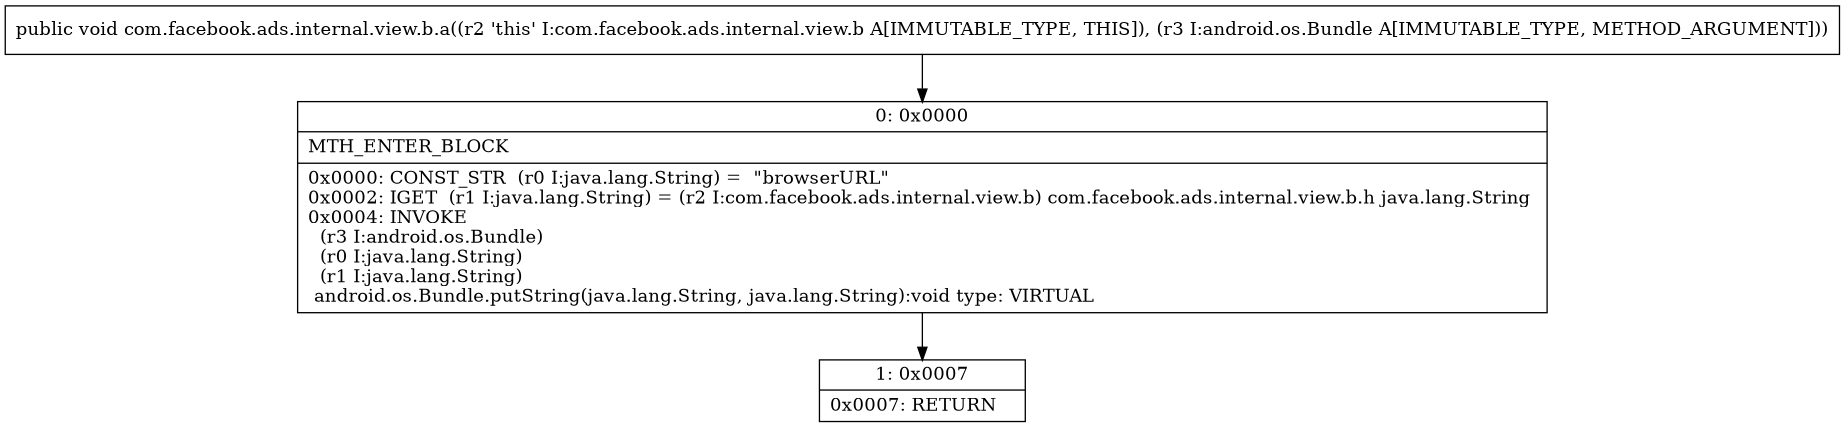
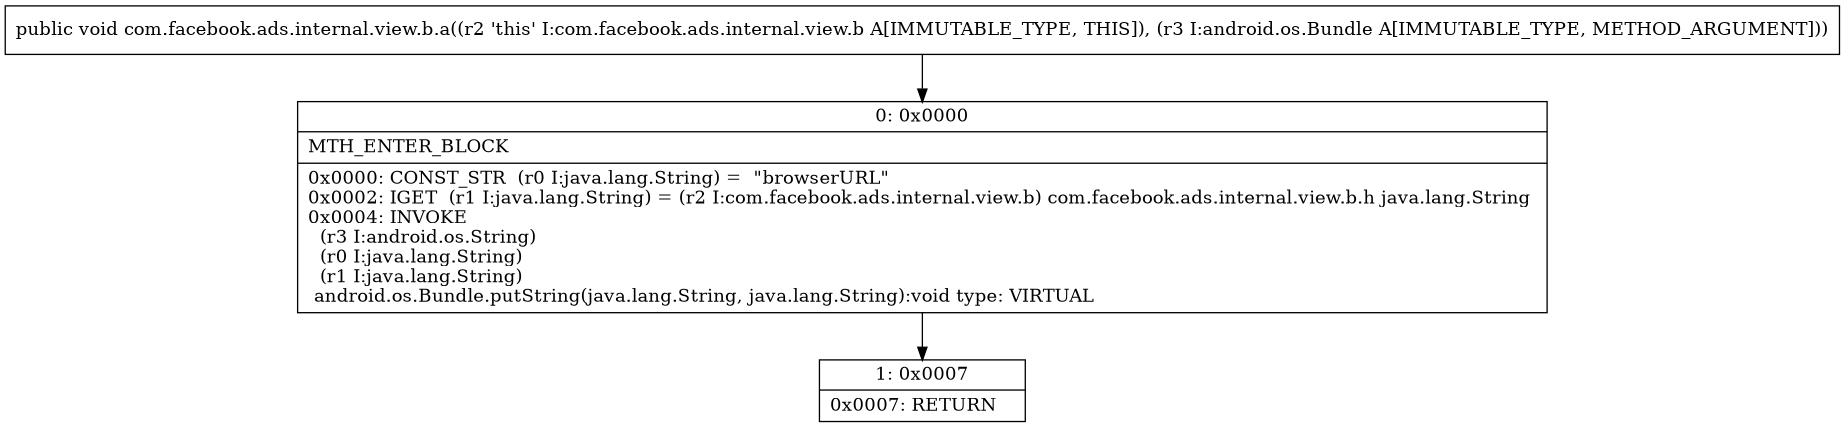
(426, 237) -> (423, 237)
